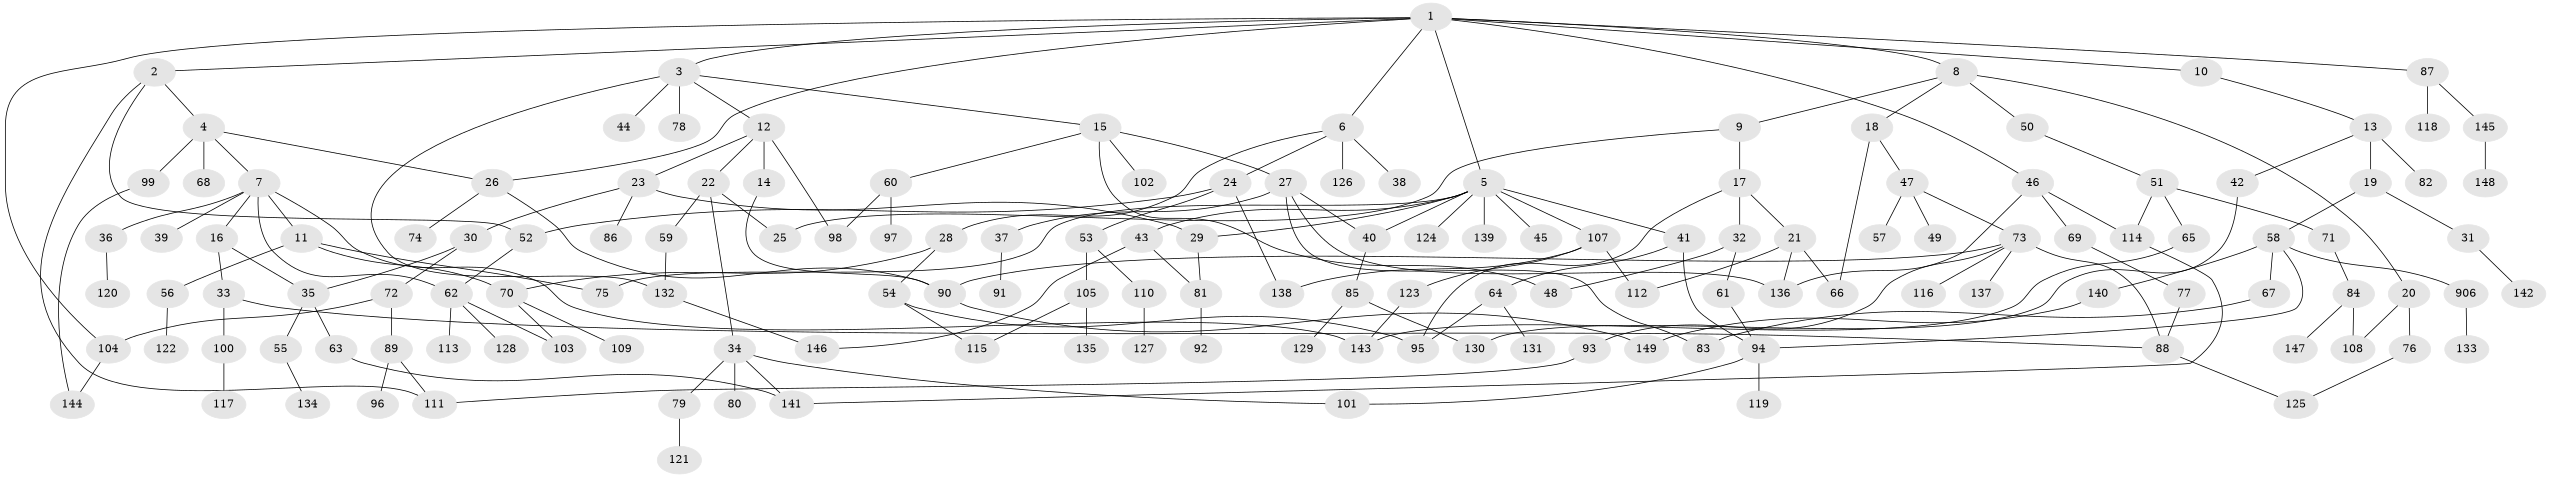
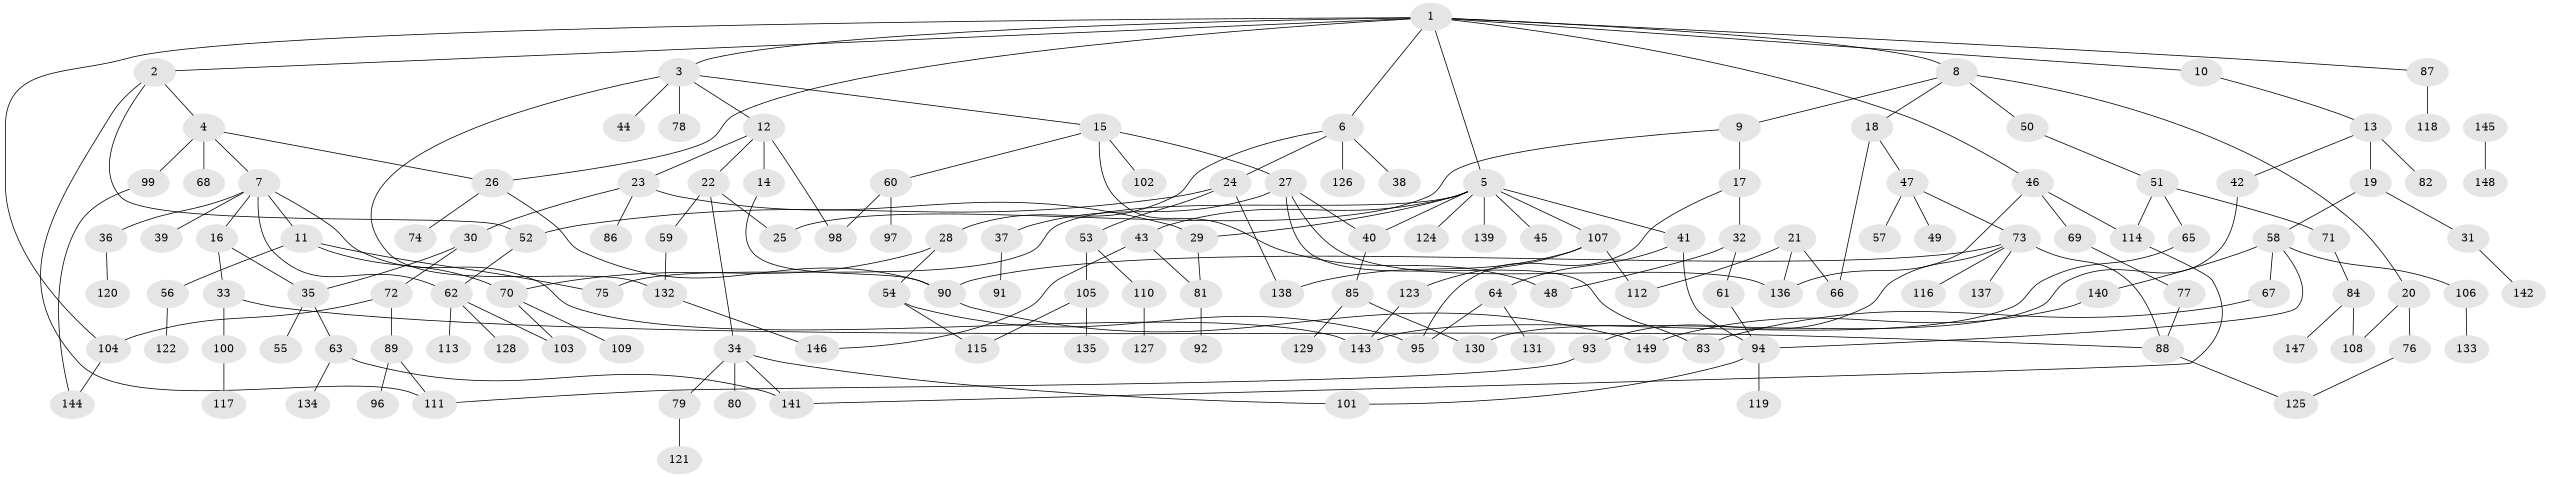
(2456, 100) -> none
(1767, 211) -> none
(2466, 294) -> (2466, 294)
(294, 377) -> (322, 377)
